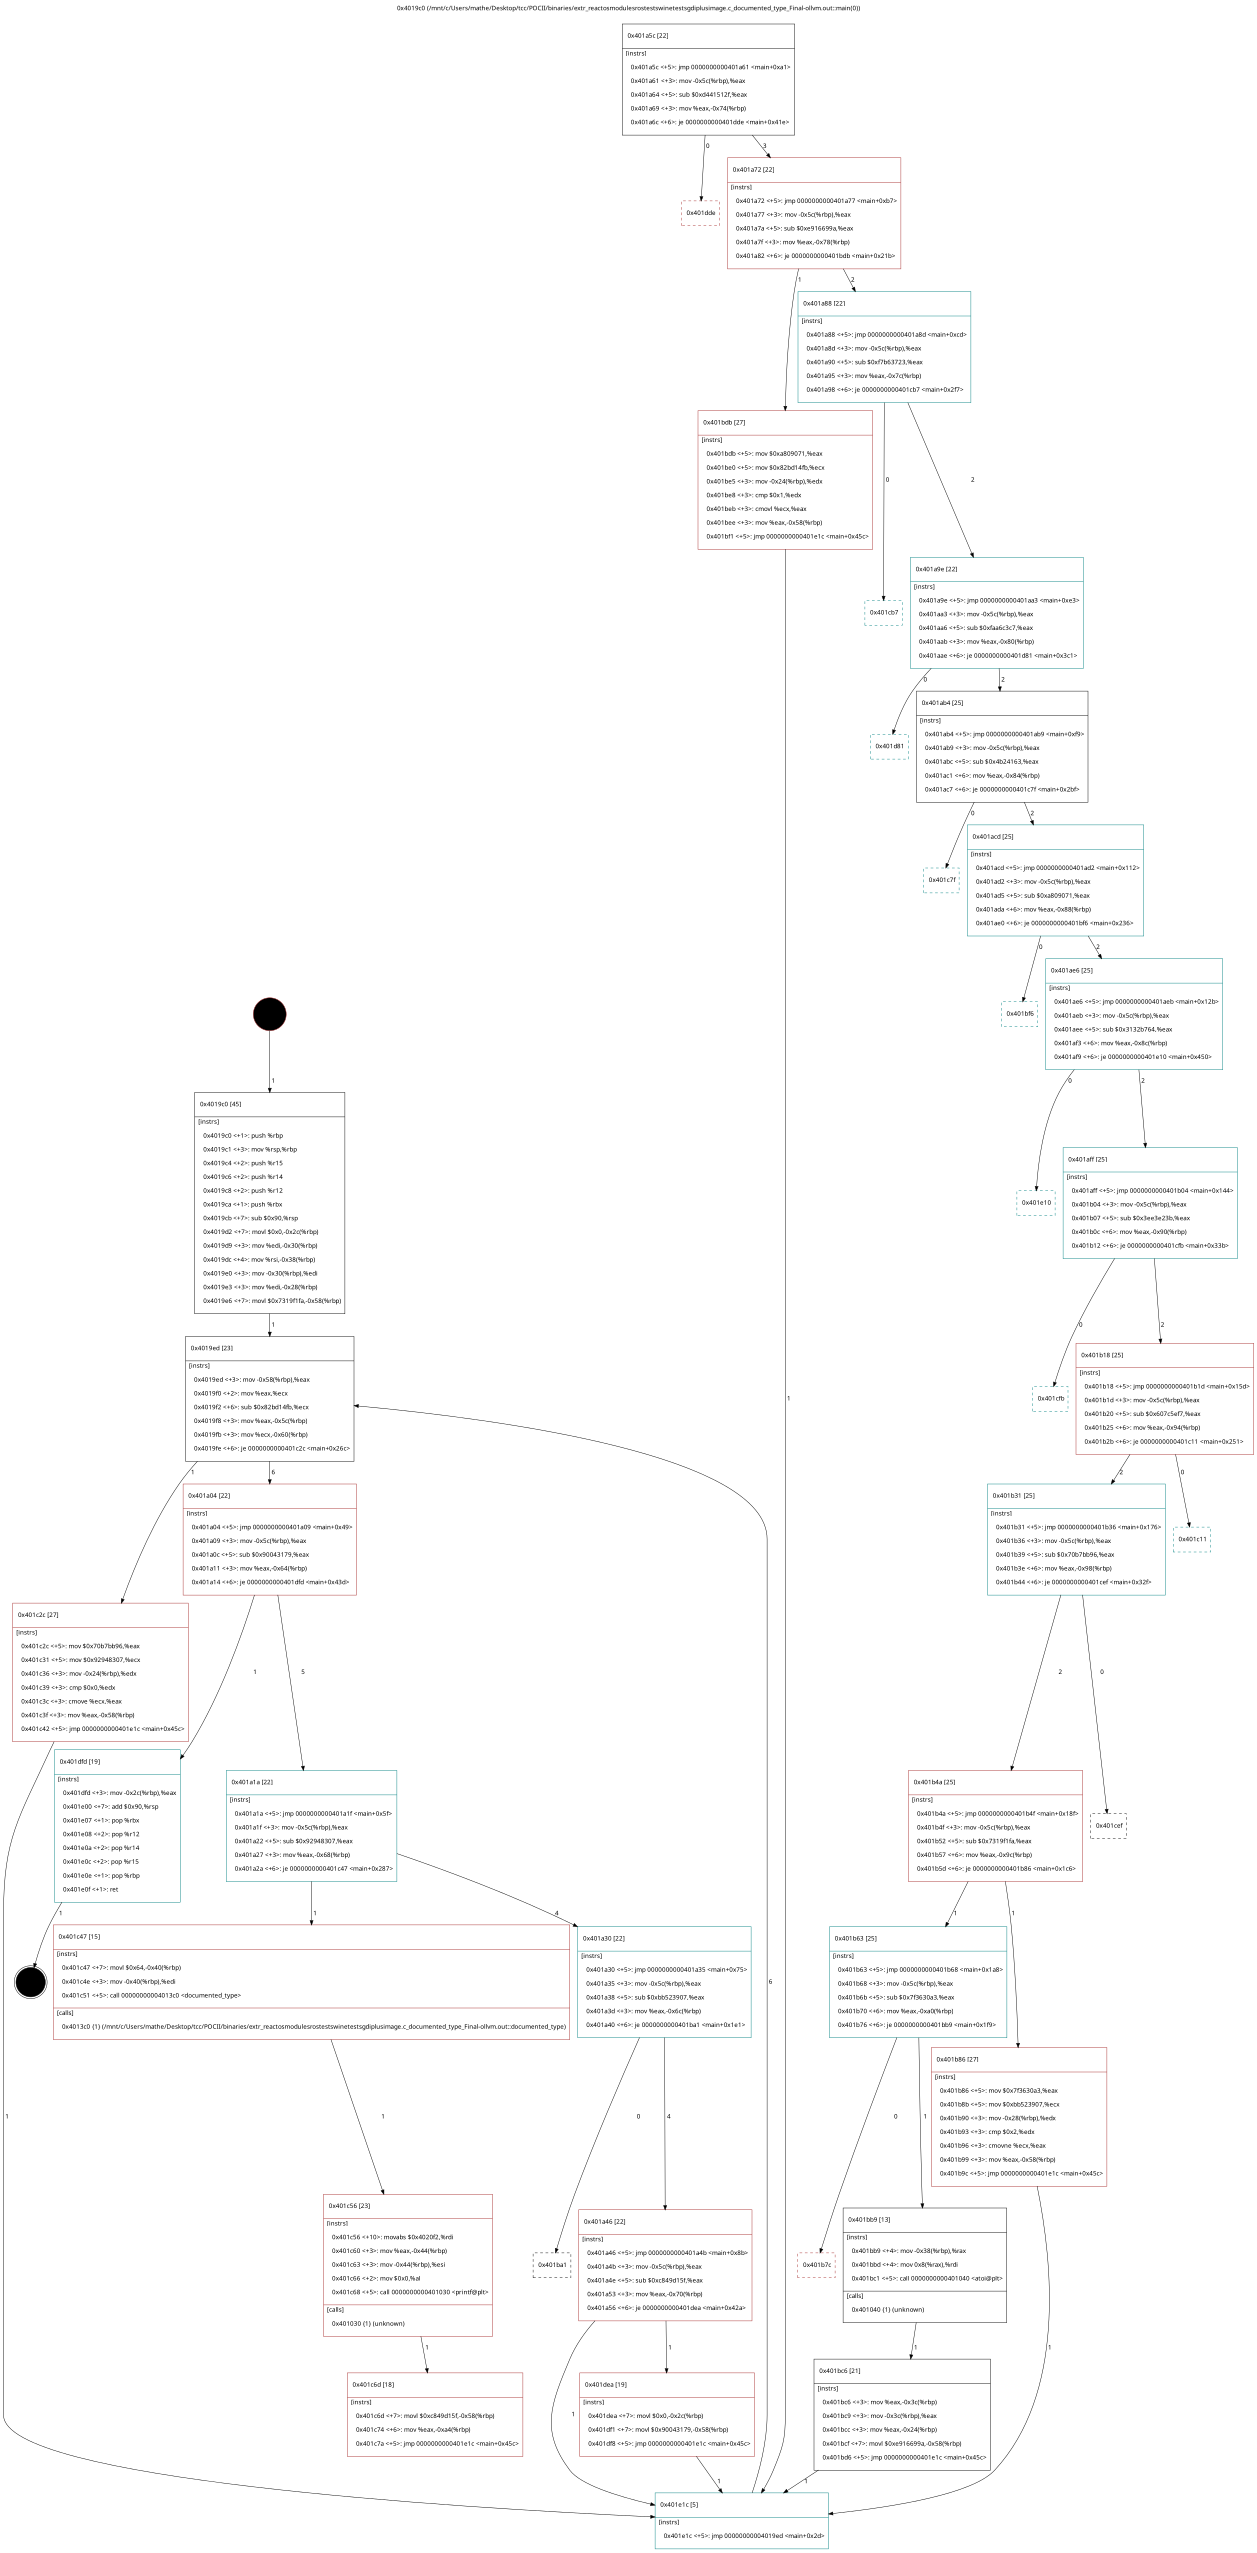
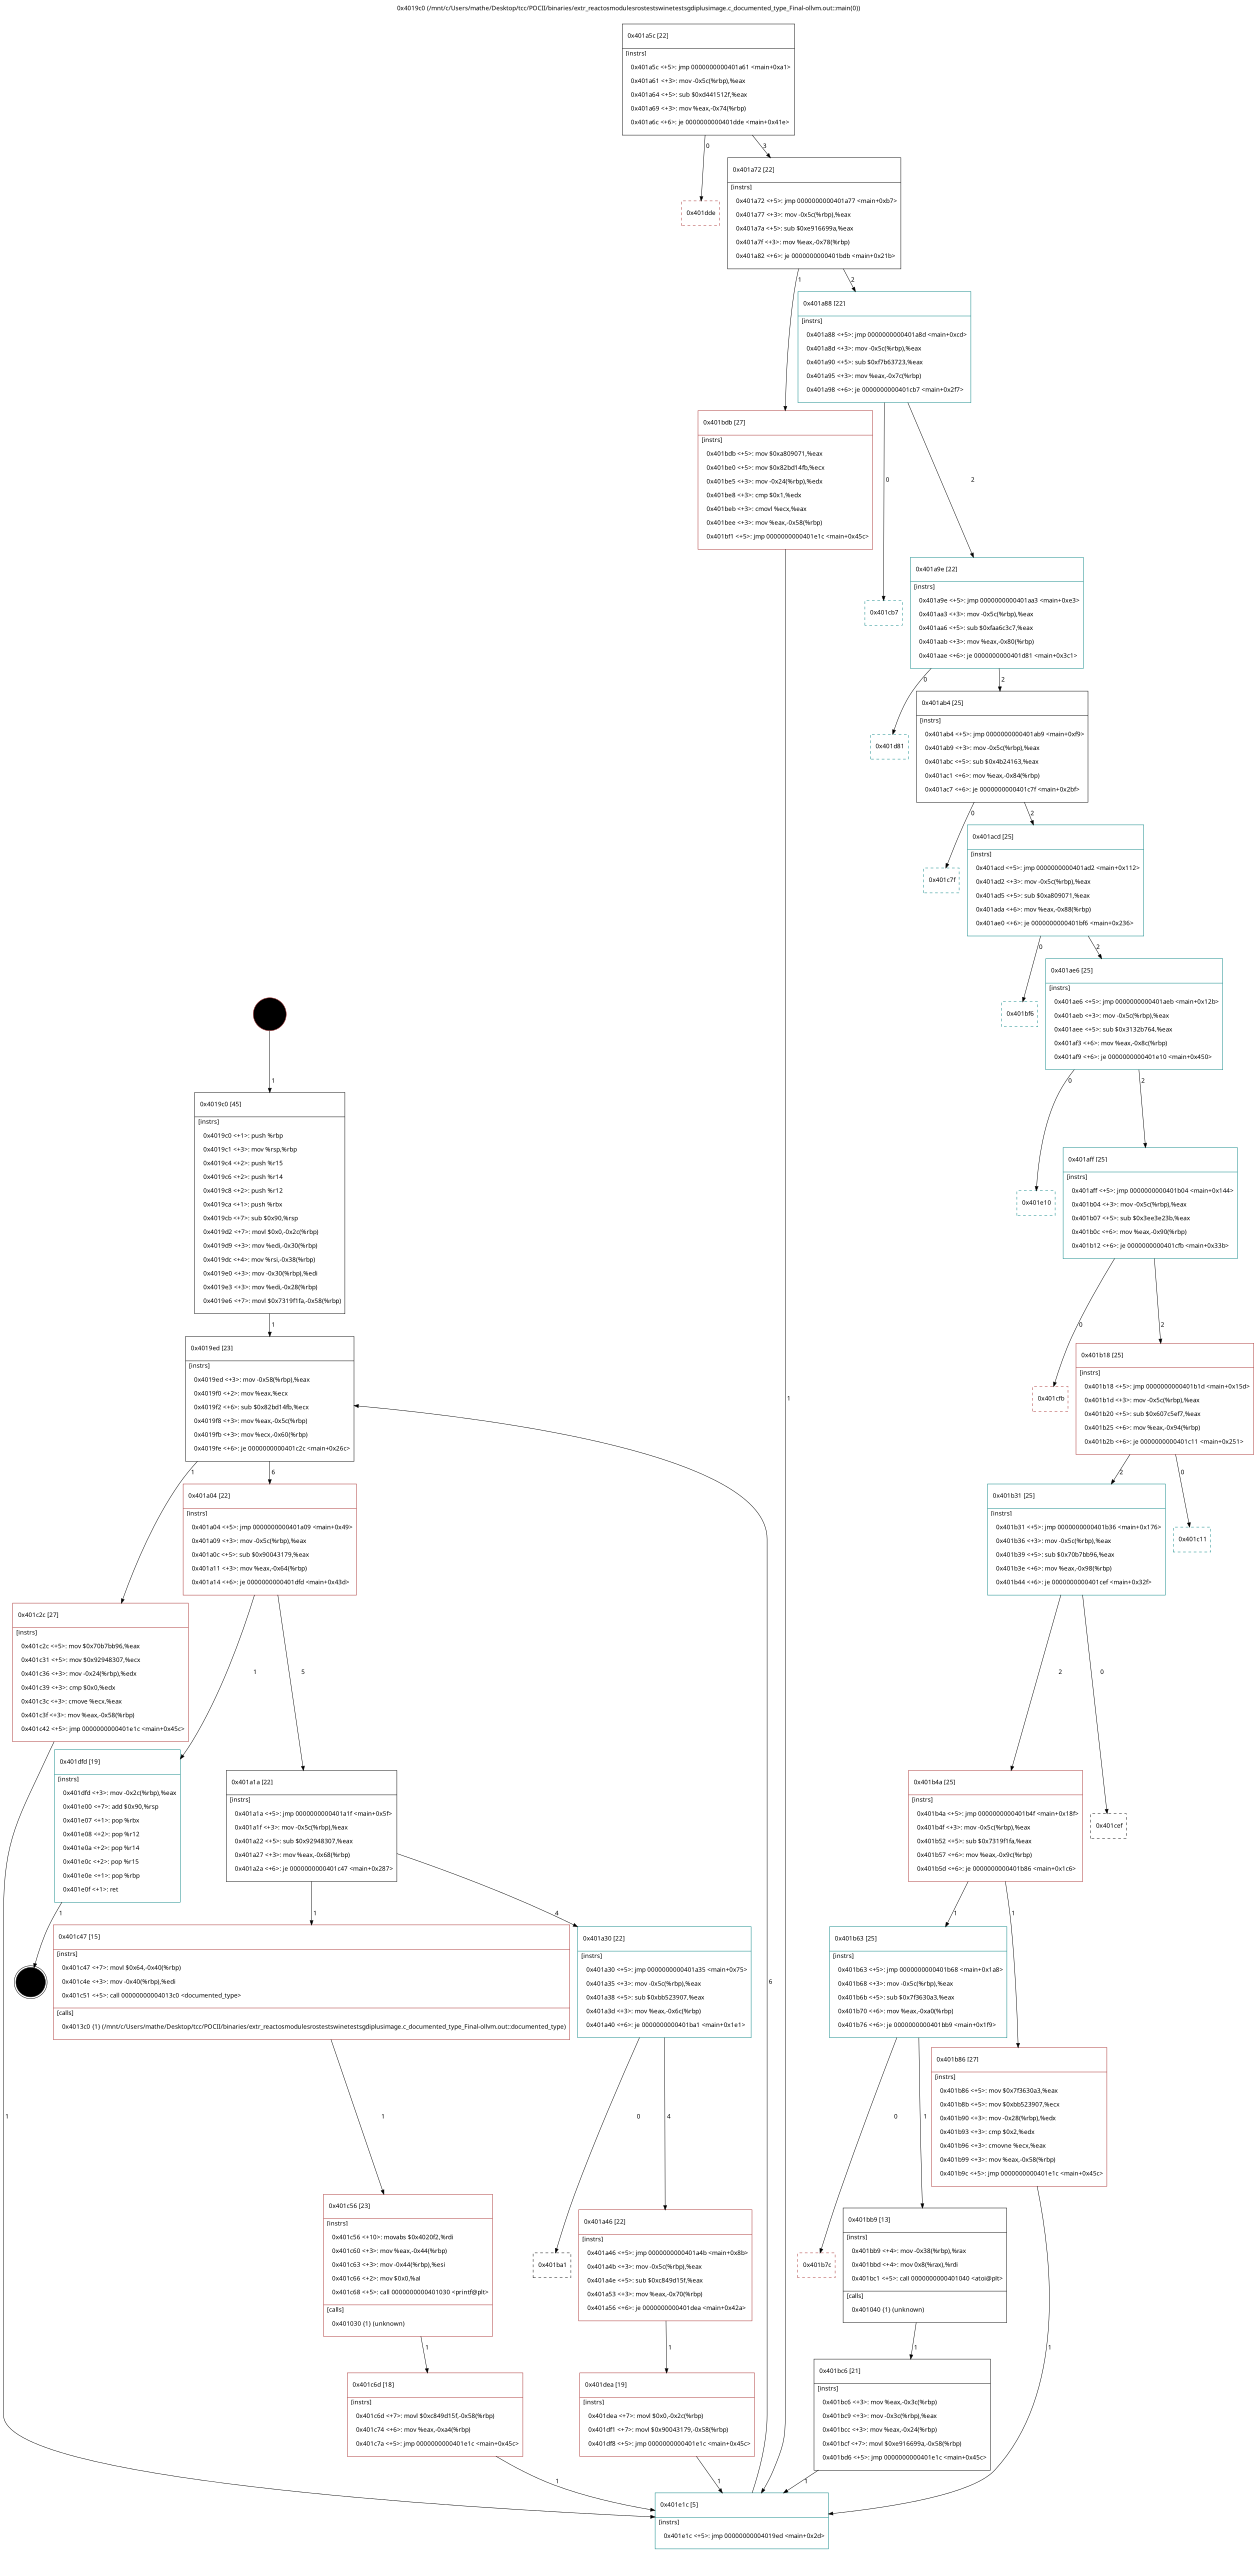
(814, 213) -> (814, 213)
(1050, 1399) -> (1050, 1399)
(312, 1826) -> (312, 1826)
(553, 2437) -> (571, 2491)
